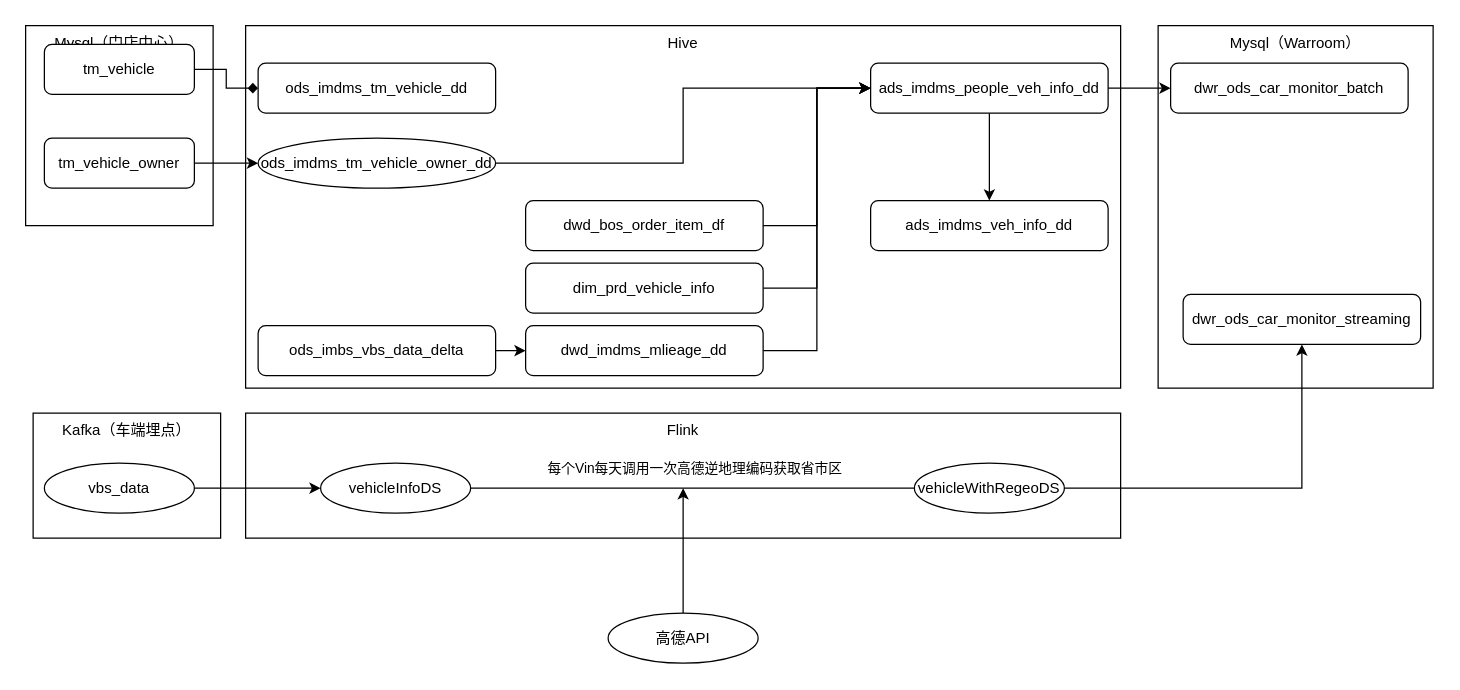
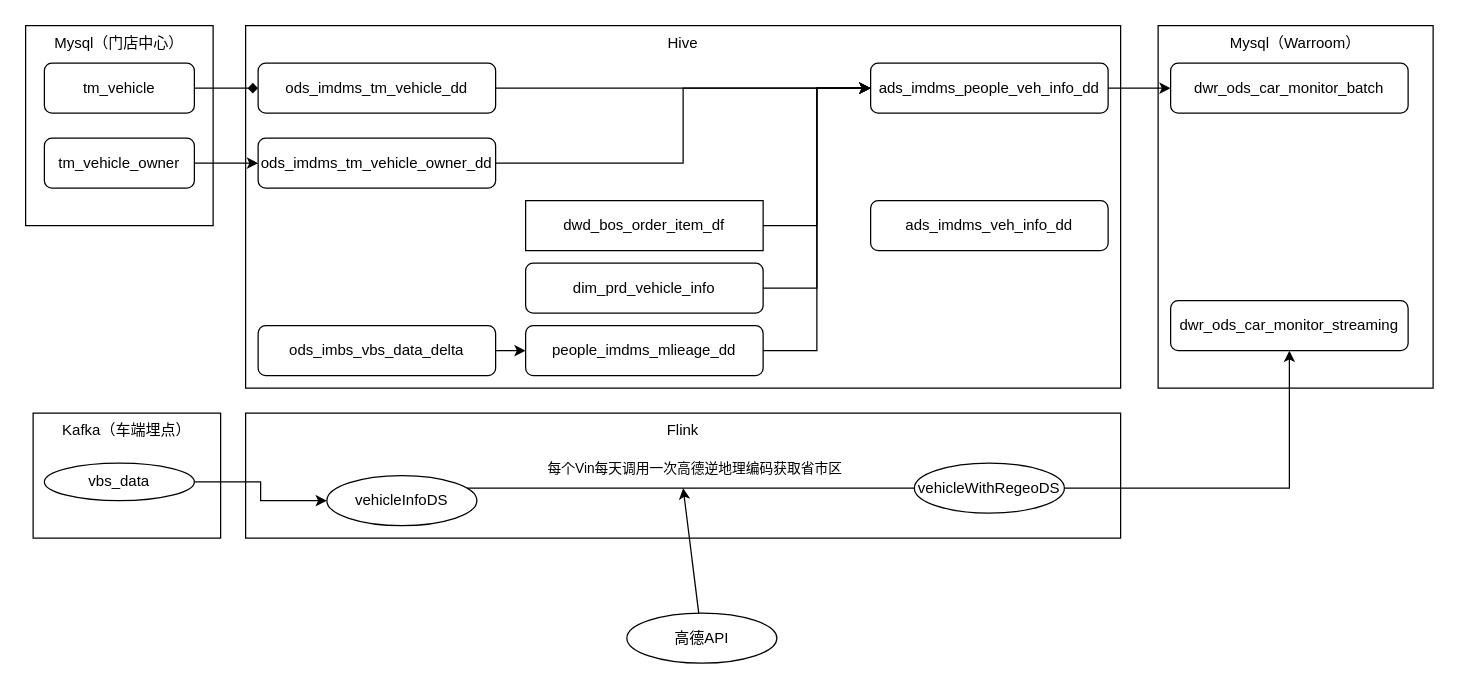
(119, 69) -> (119, 88)
none -> (588, 88)
(989, 152) -> none
(377, 163) -> (377, 163)
(644, 226) -> (644, 226)
(1302, 319) -> (1289, 326)
(644, 351) -> (644, 351)
(119, 488) -> (119, 482)
(396, 488) -> (402, 501)
(683, 638) -> (702, 638)
